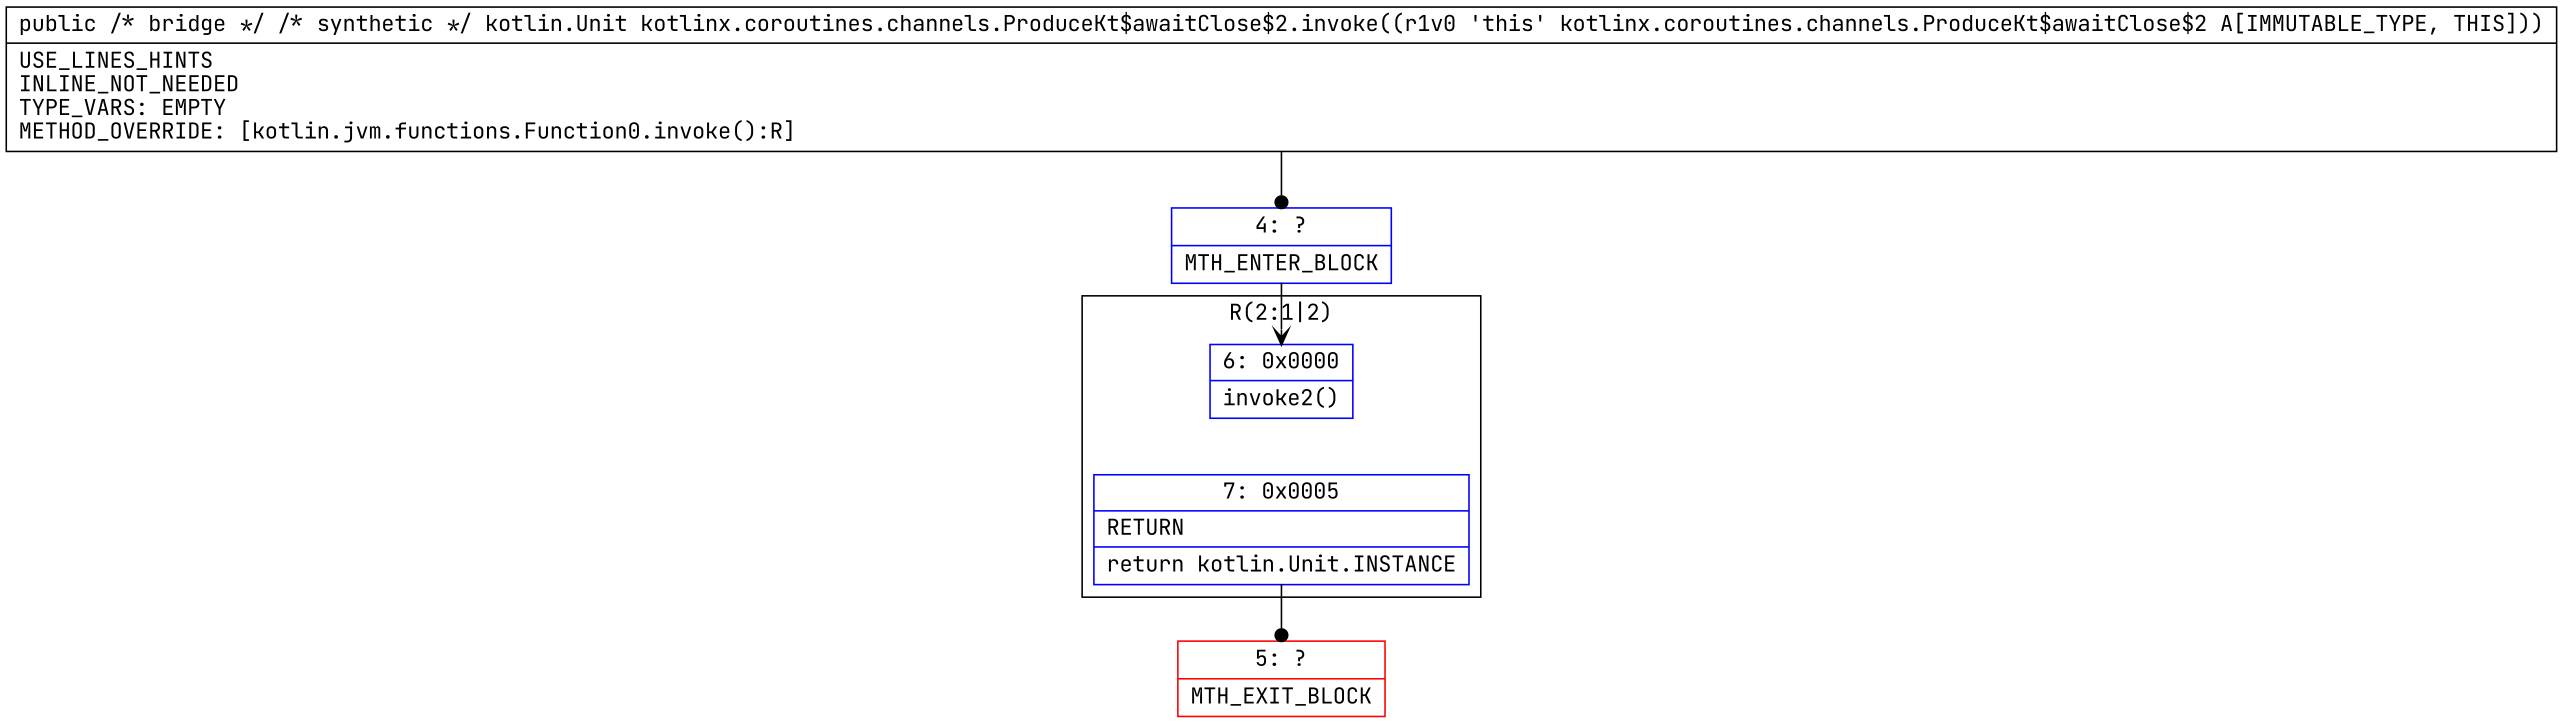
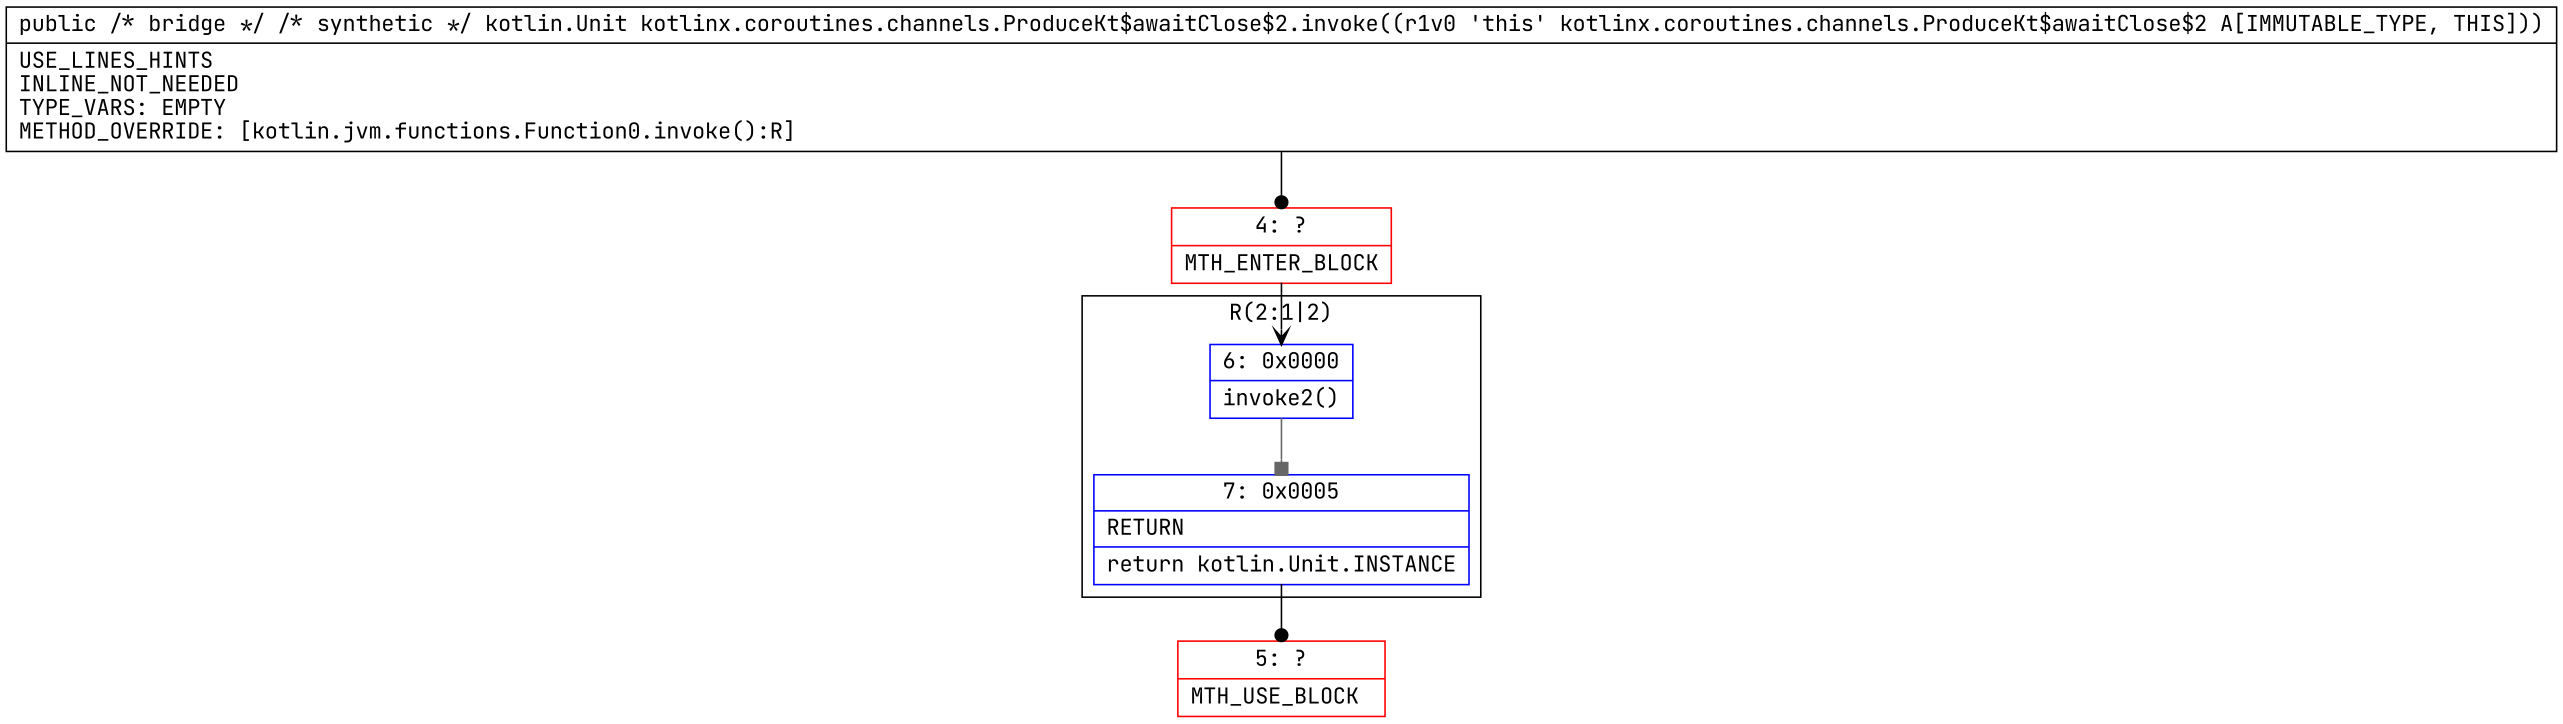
(1281, 246) -> (1281, 246)
none -> (1281, 439)
(1281, 697) -> (1275, 697)
